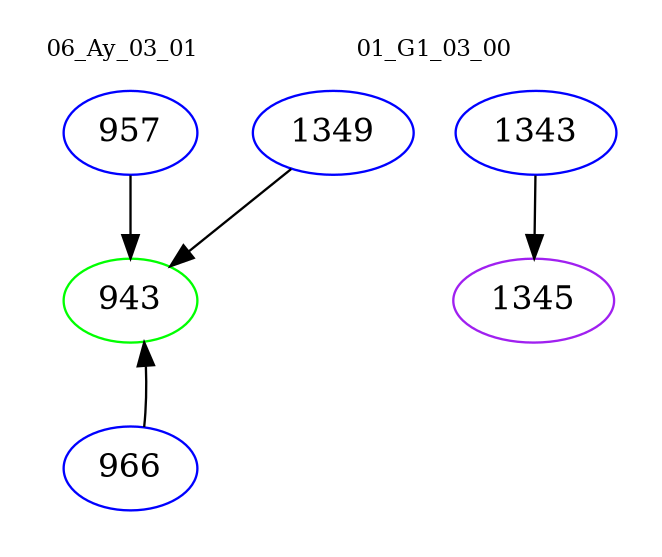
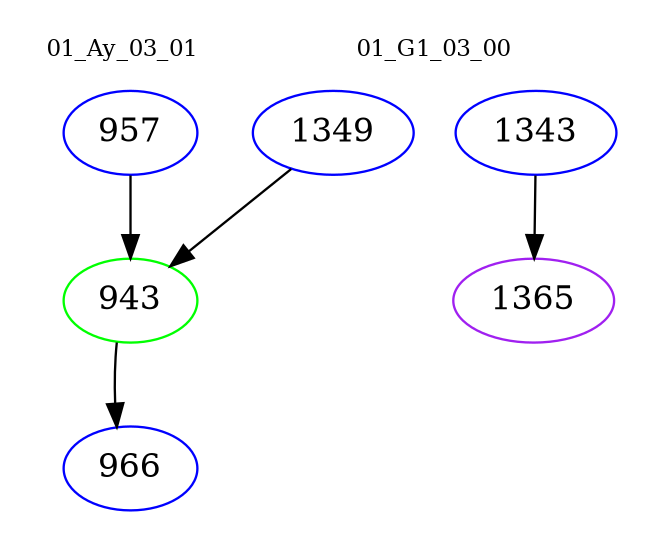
(122, 50) -> (122, 50)
(534, 301) -> (534, 301)
(146, 397) -> (115, 373)
